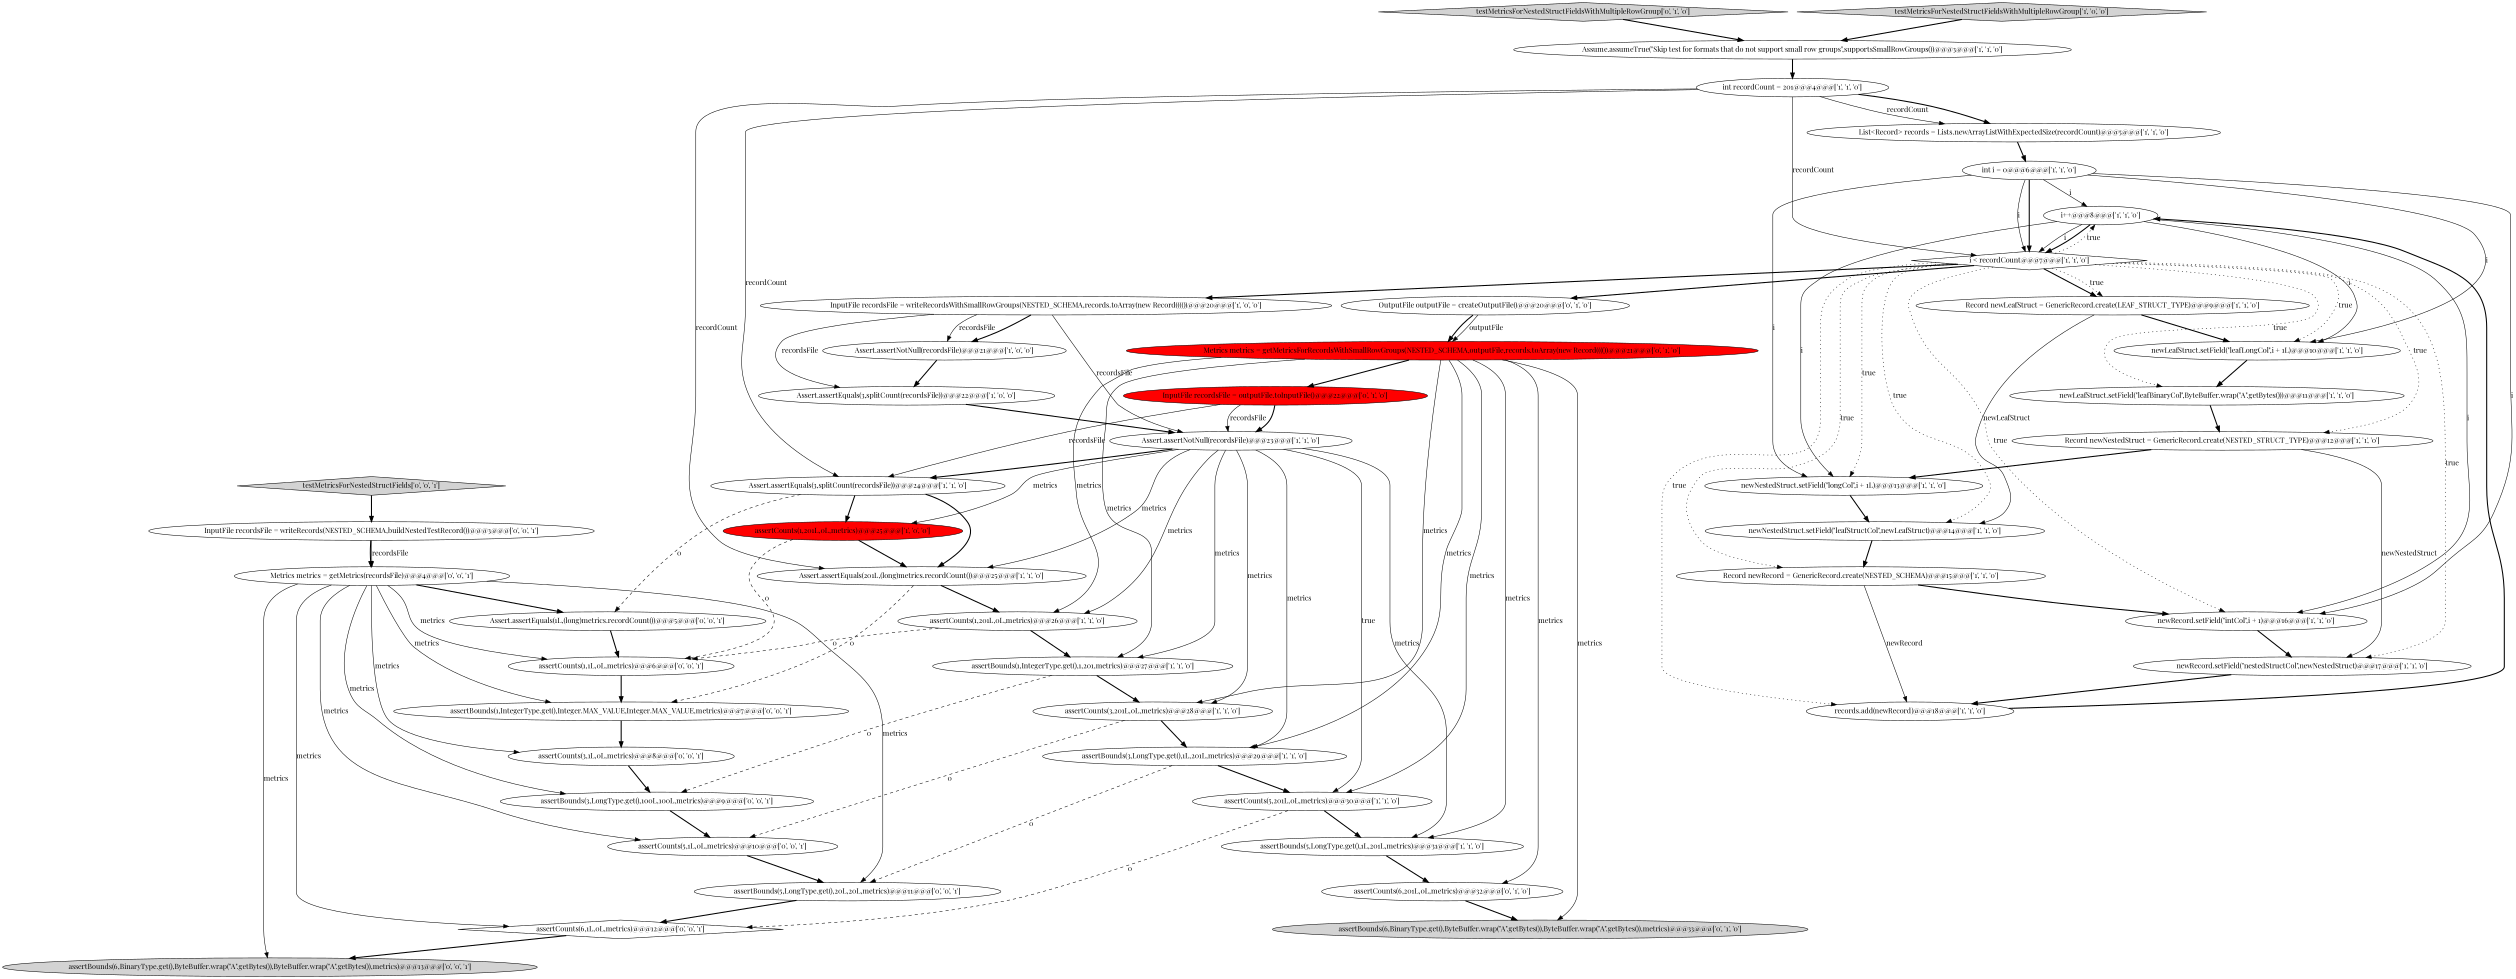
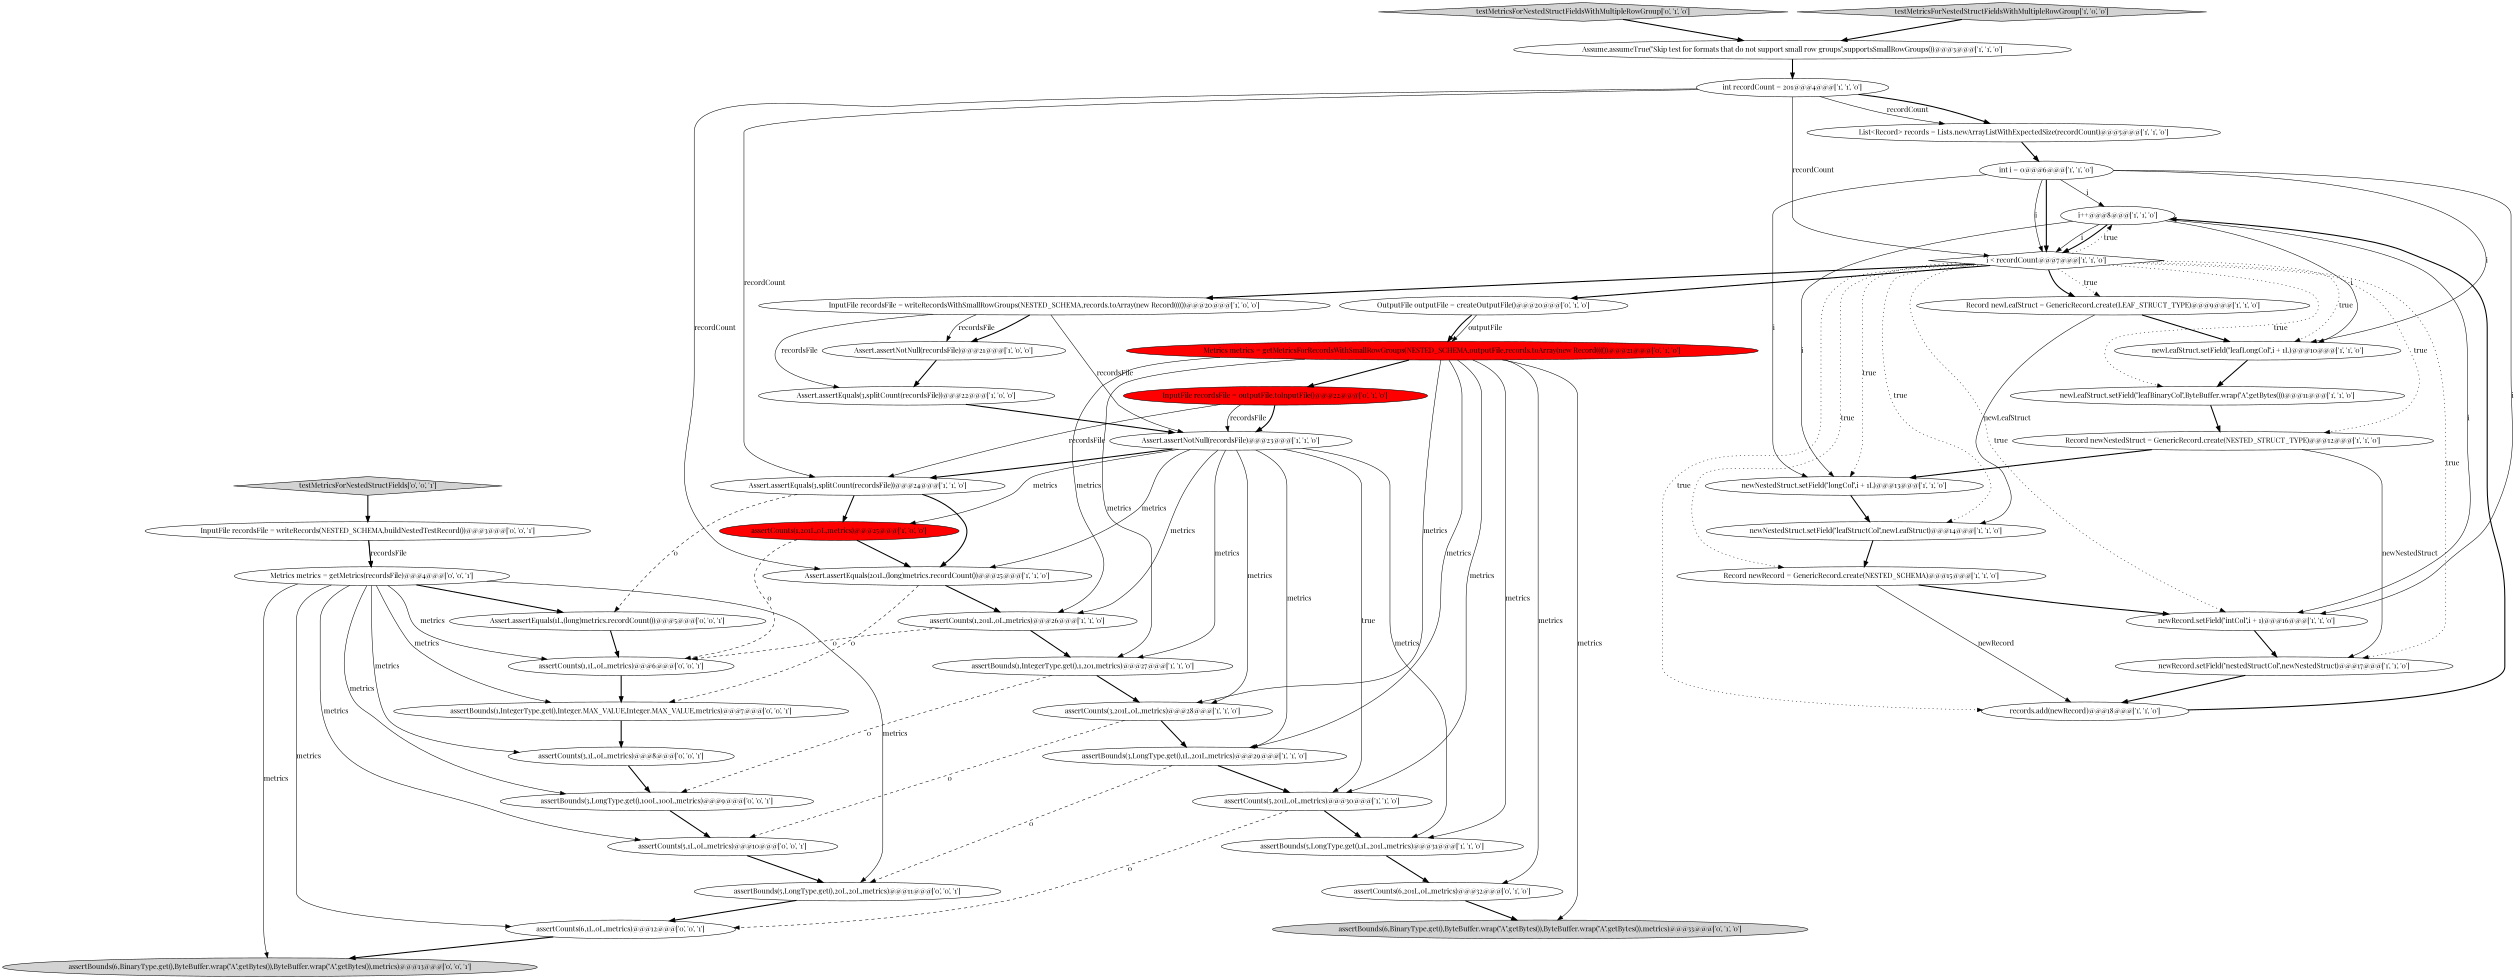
(621, 929) -> (621, 929)
